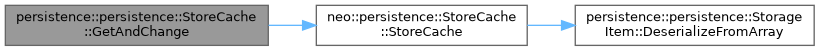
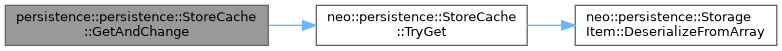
(422, 25) -> (422, 25)
(695, 25) -> (676, 25)
